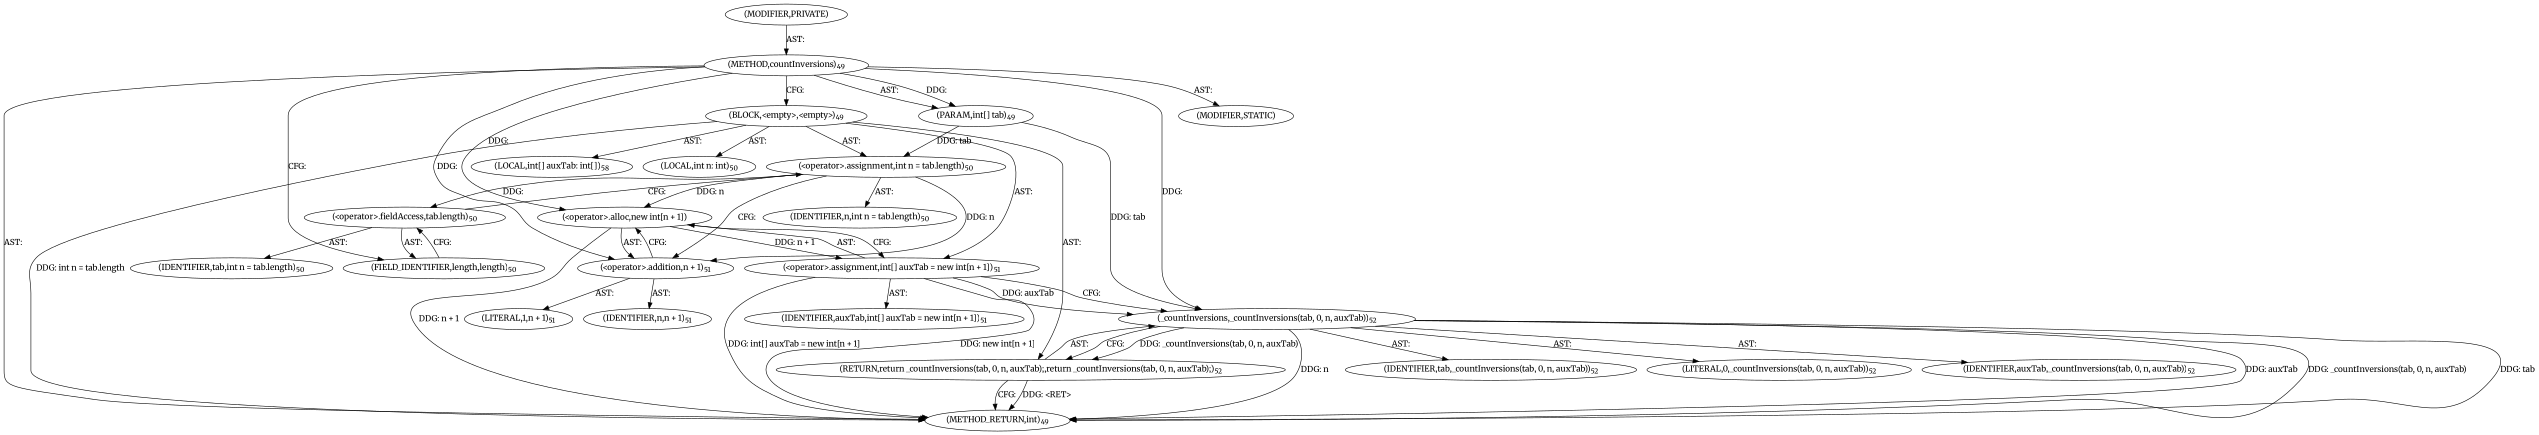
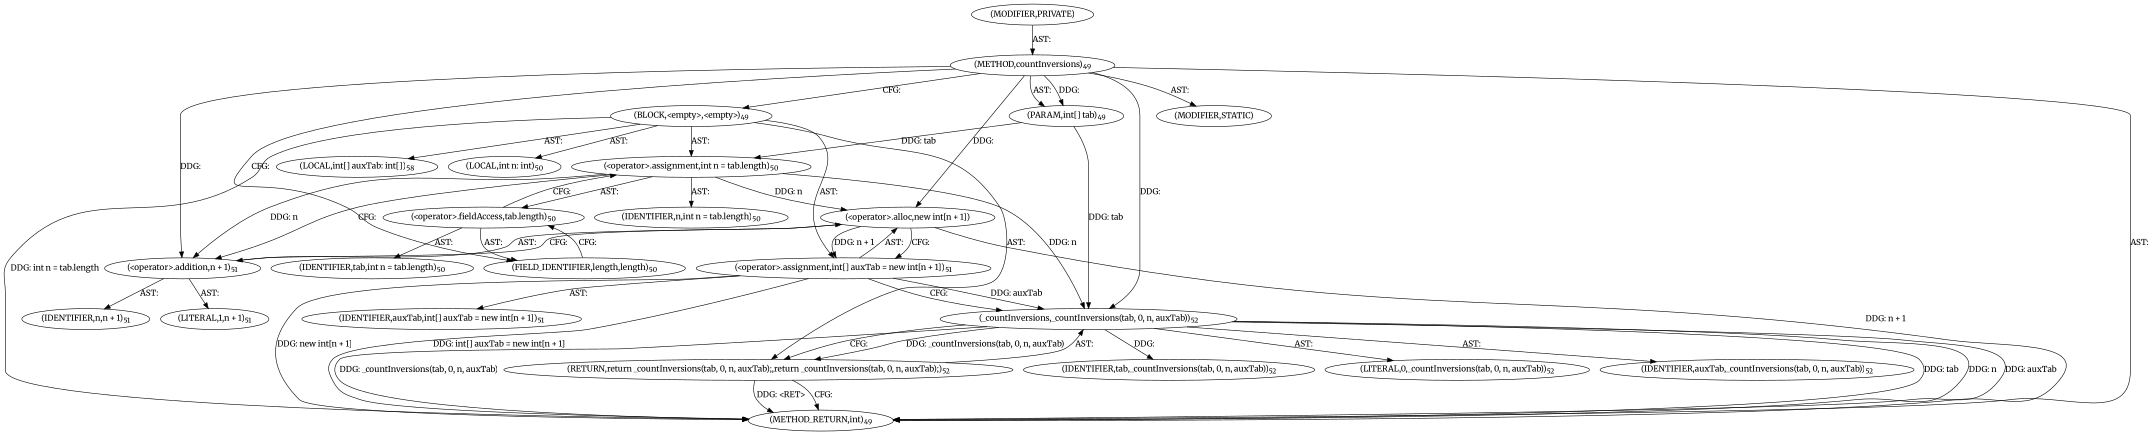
(514, 192) -> (611, 192)
none -> (956, 195)
(1402, 344) -> (1145, 344)
